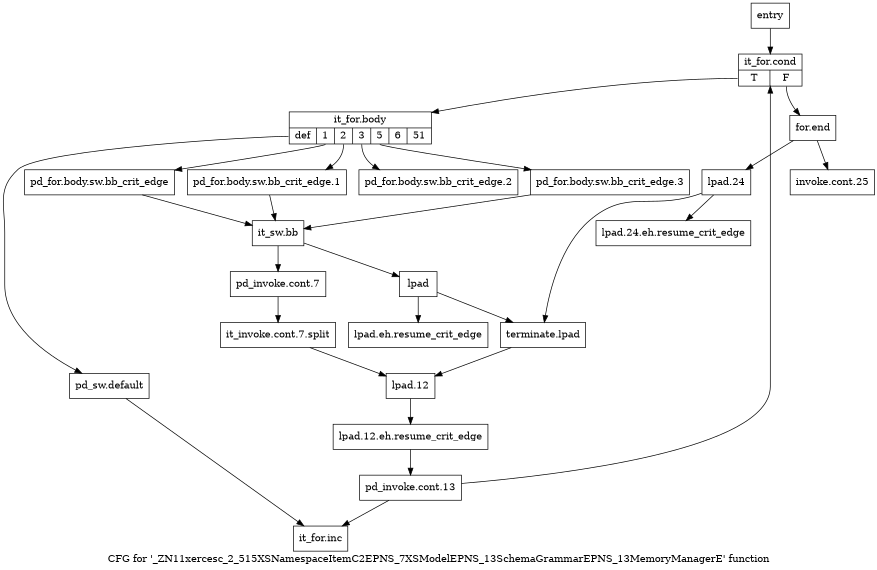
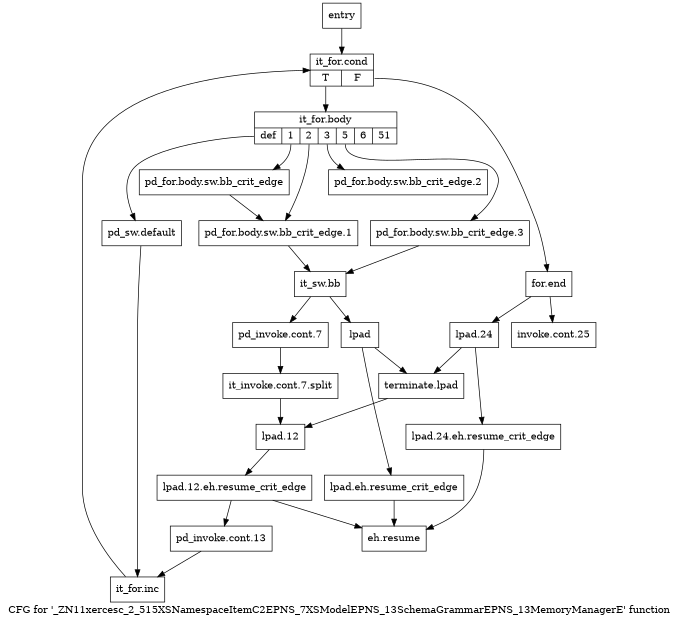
(194, 209) -> (244, 206)
(762, 407) -> (82, 250)
none -> (394, 539)
